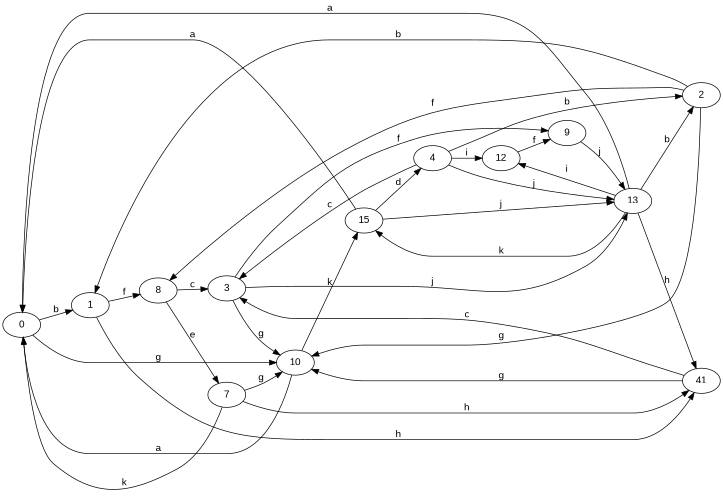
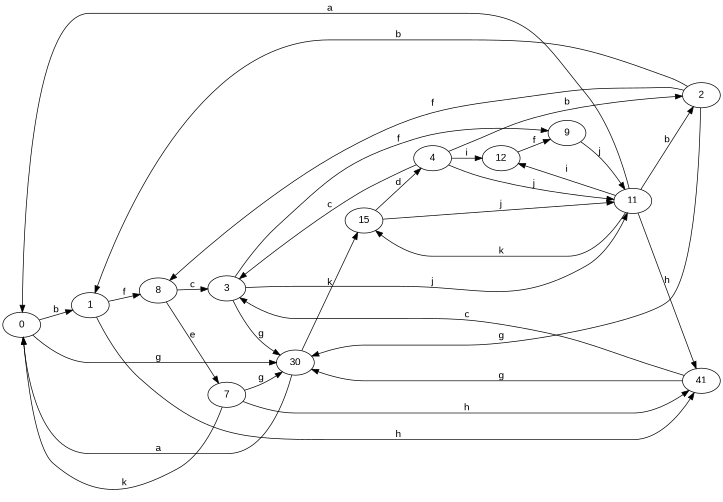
(119, 40) -> none
(633, 201) -> (633, 201)
(295, 363) -> (295, 363)
